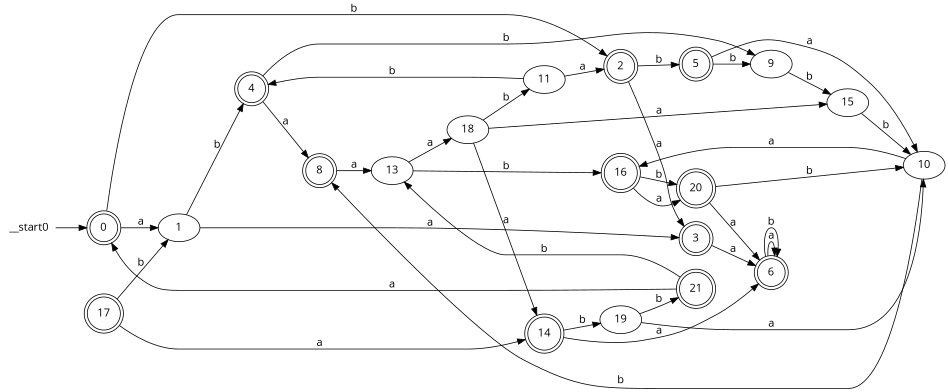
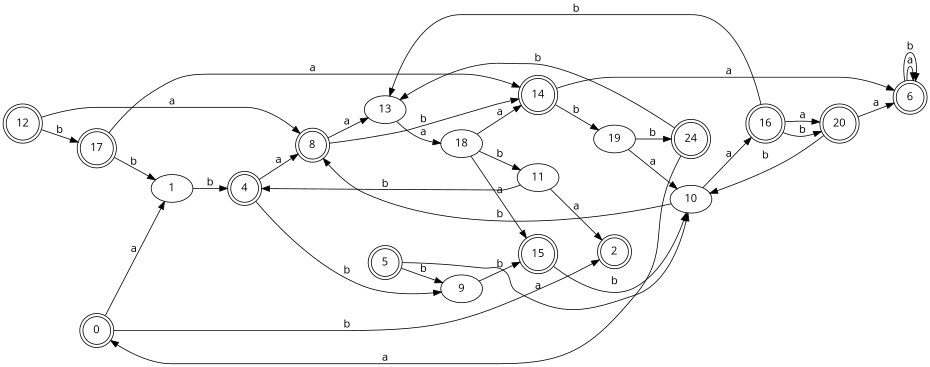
(654, 65) -> none
(848, 103) -> (538, 254)
none -> (23, 124)
none -> (421, 126)
(503, 172) -> (583, 15)
(29, 228) -> none
(696, 239) -> none
(696, 289) -> (691, 139)
